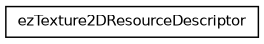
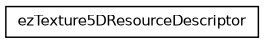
(132, 22) -> (132, 22)
